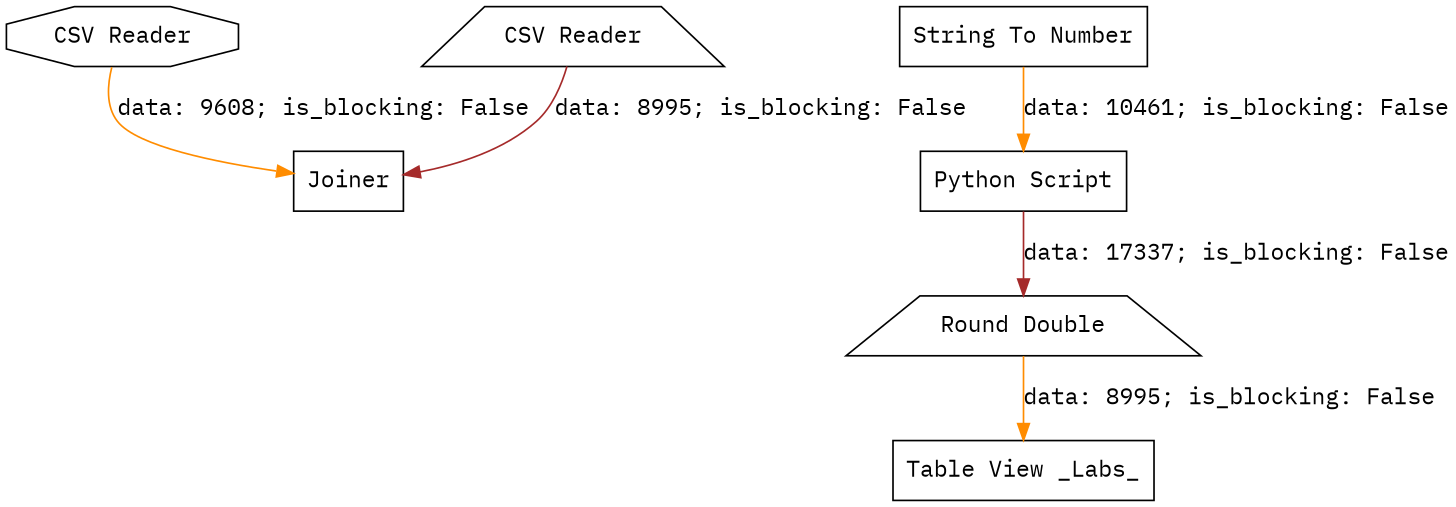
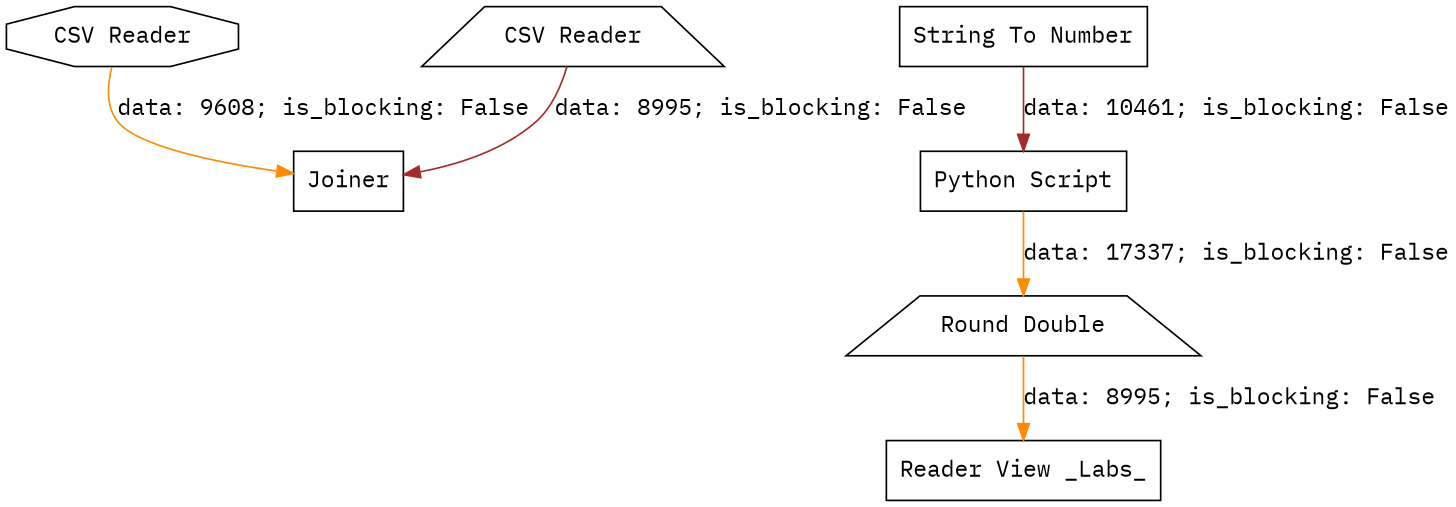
(1024, 101) -> (1024, 101)
(1024, 245) -> (1024, 245)
(1024, 470) -> (1024, 470)
